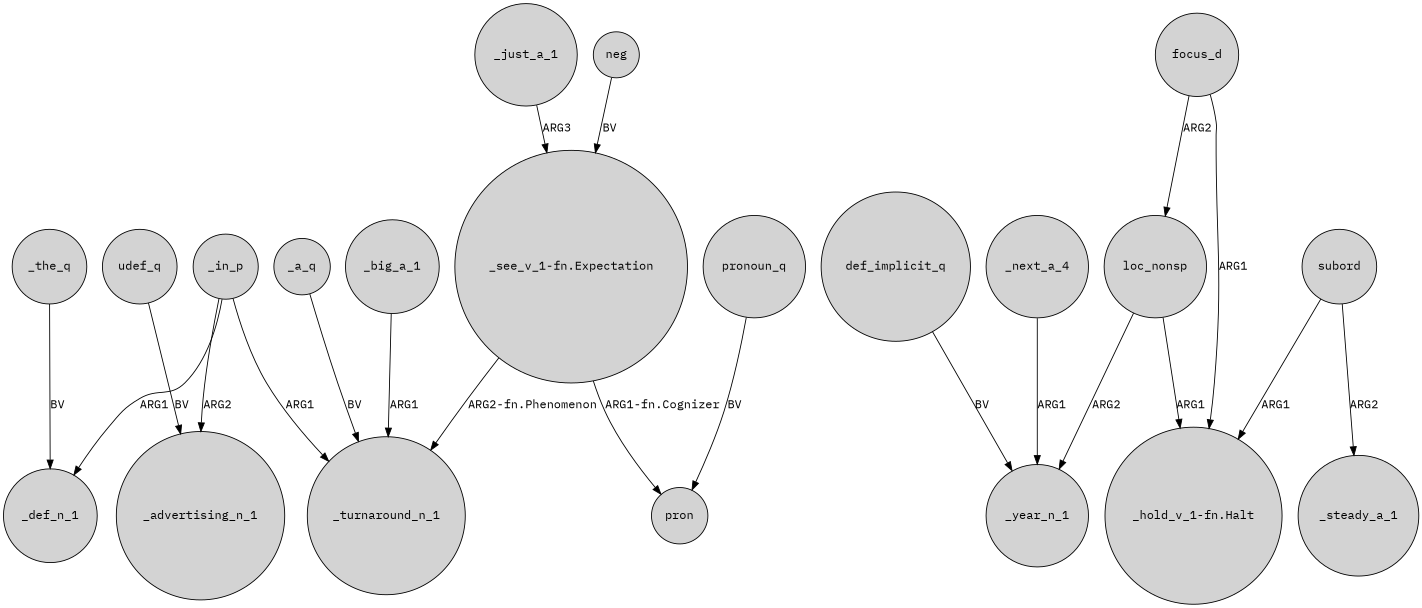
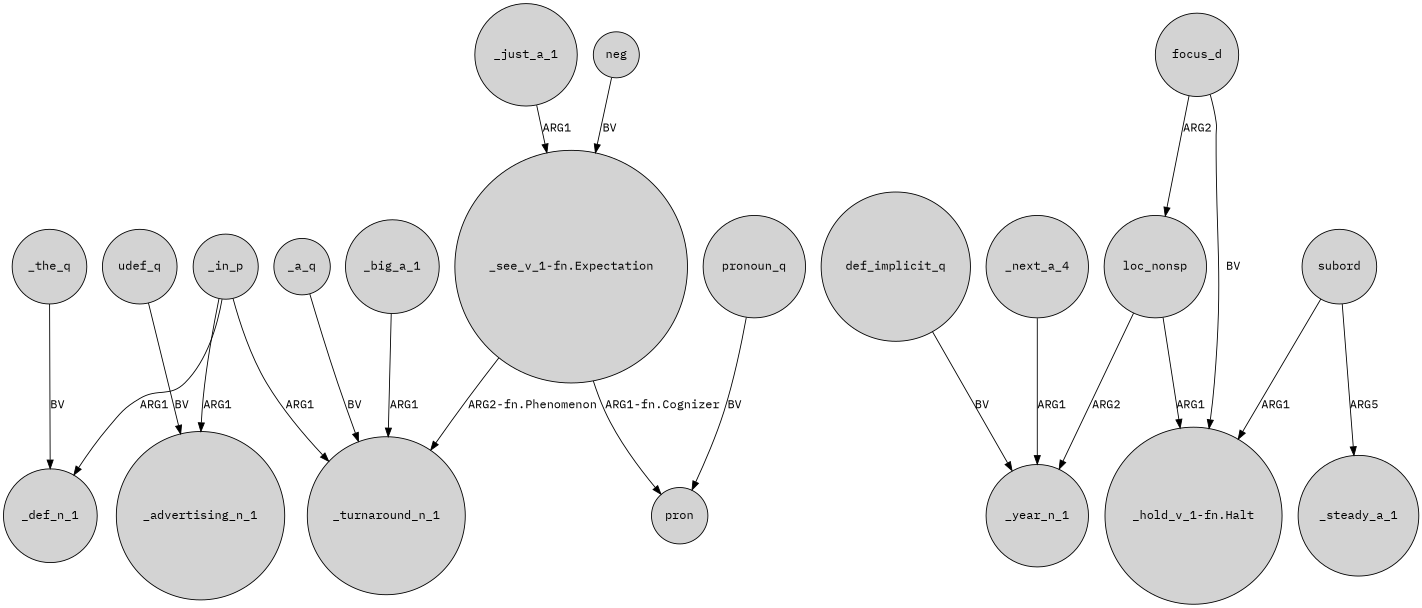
(557, 128) -> (557, 128)
(1234, 267) -> (1234, 267)
(218, 405) -> (218, 405)
(1365, 405) -> (1365, 405)
